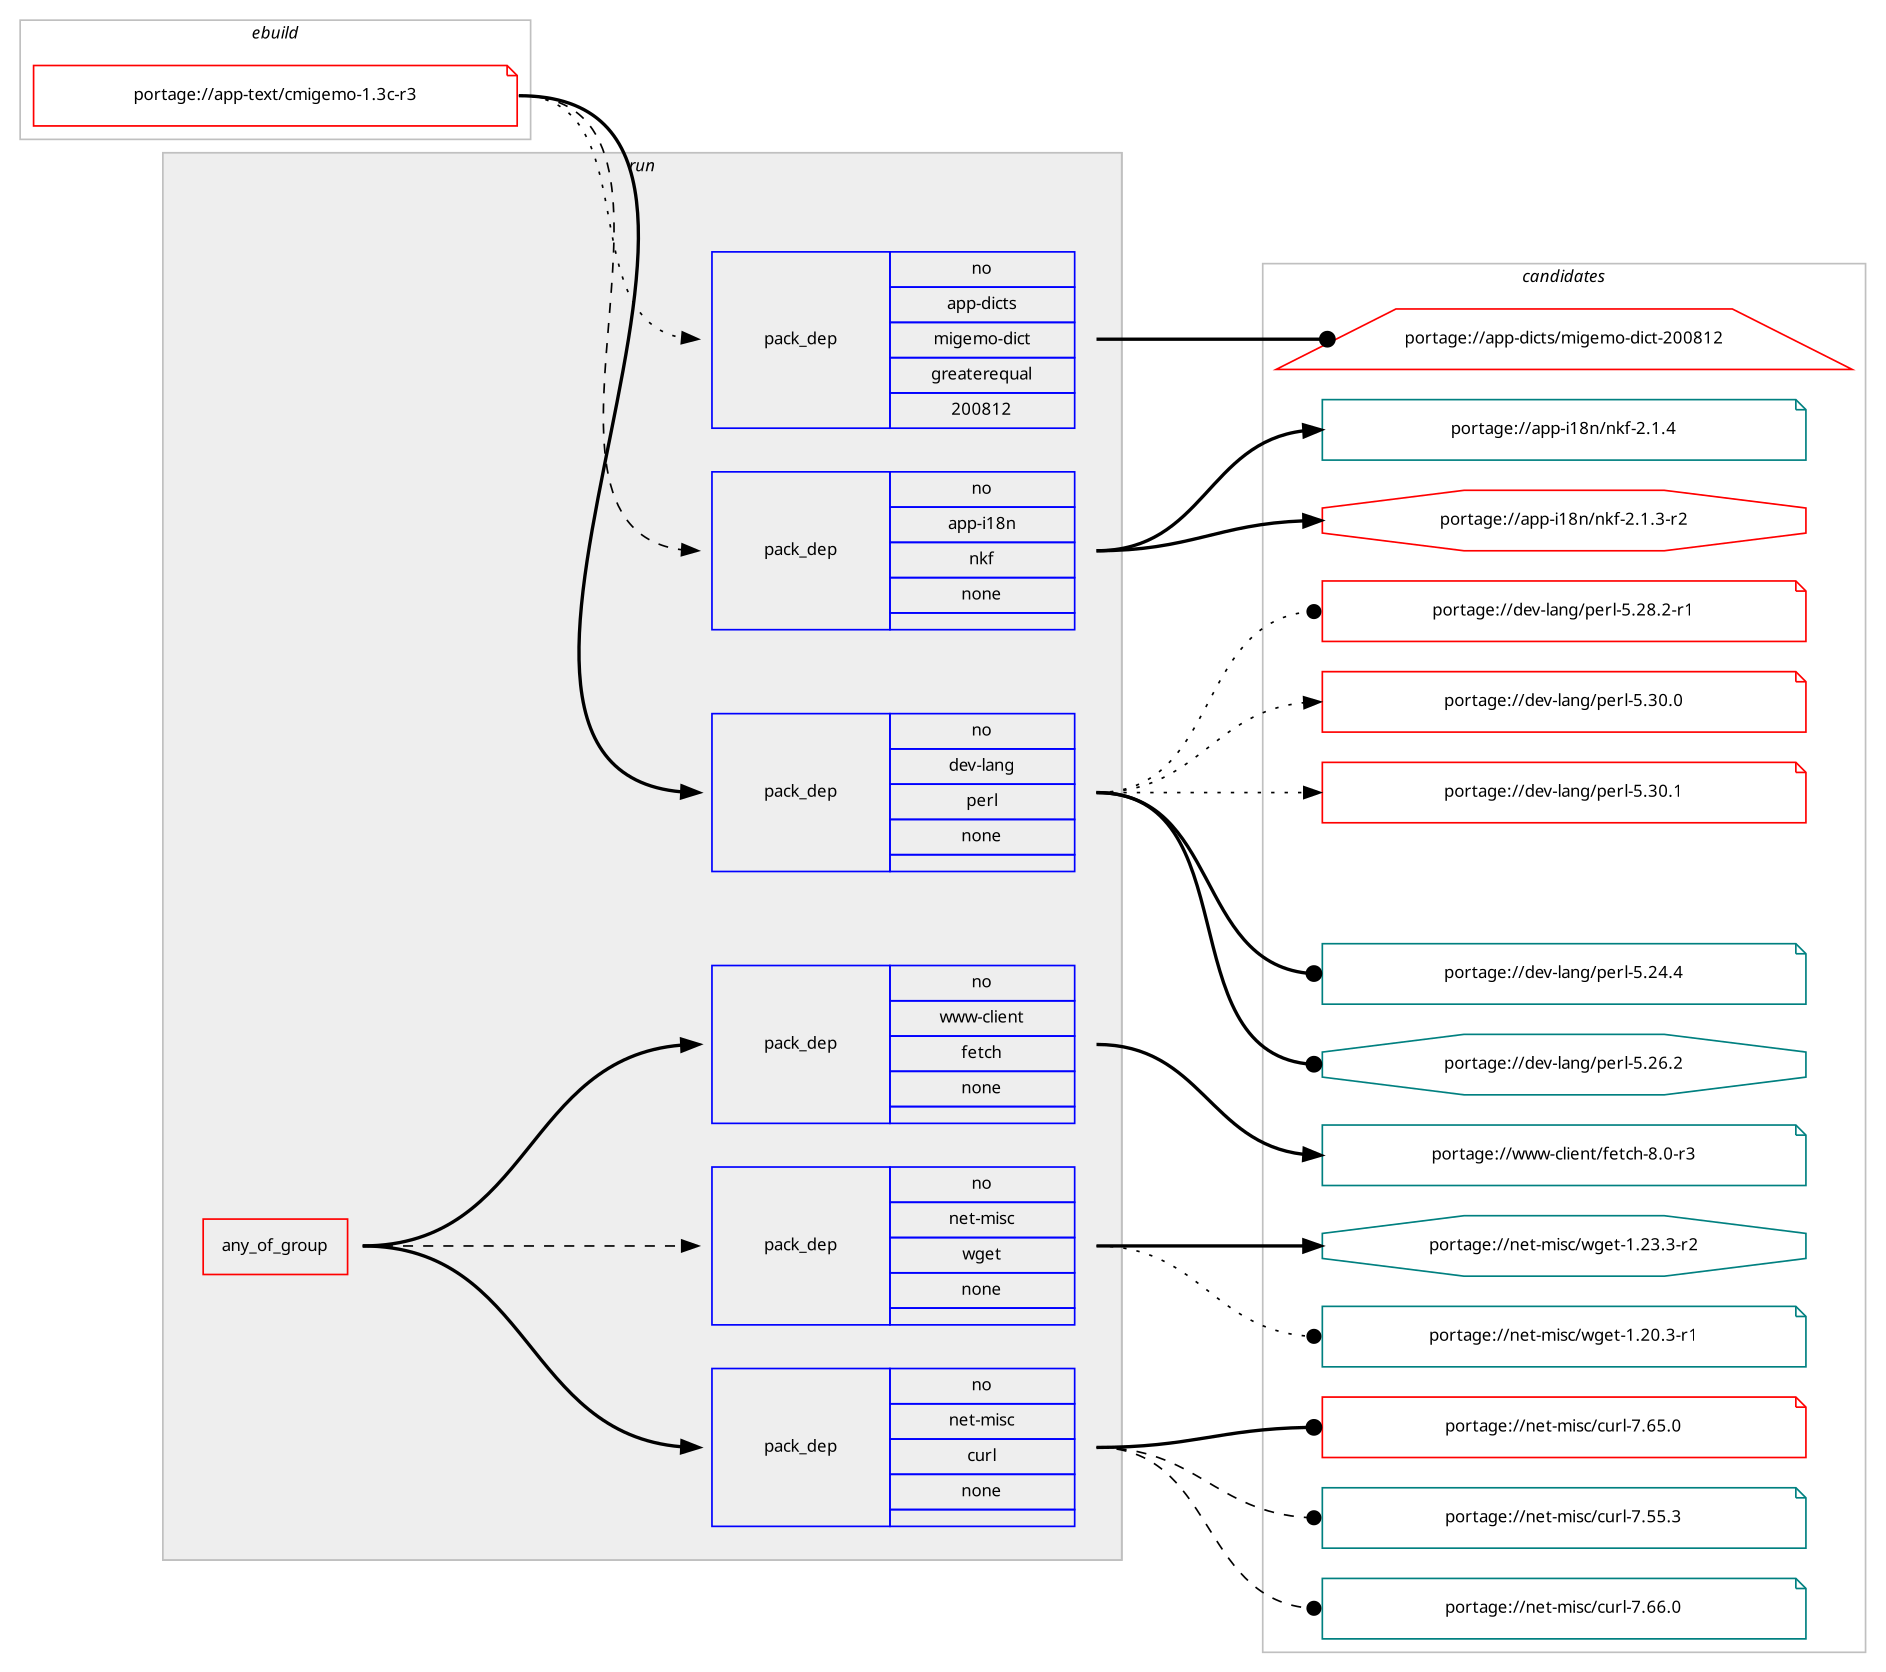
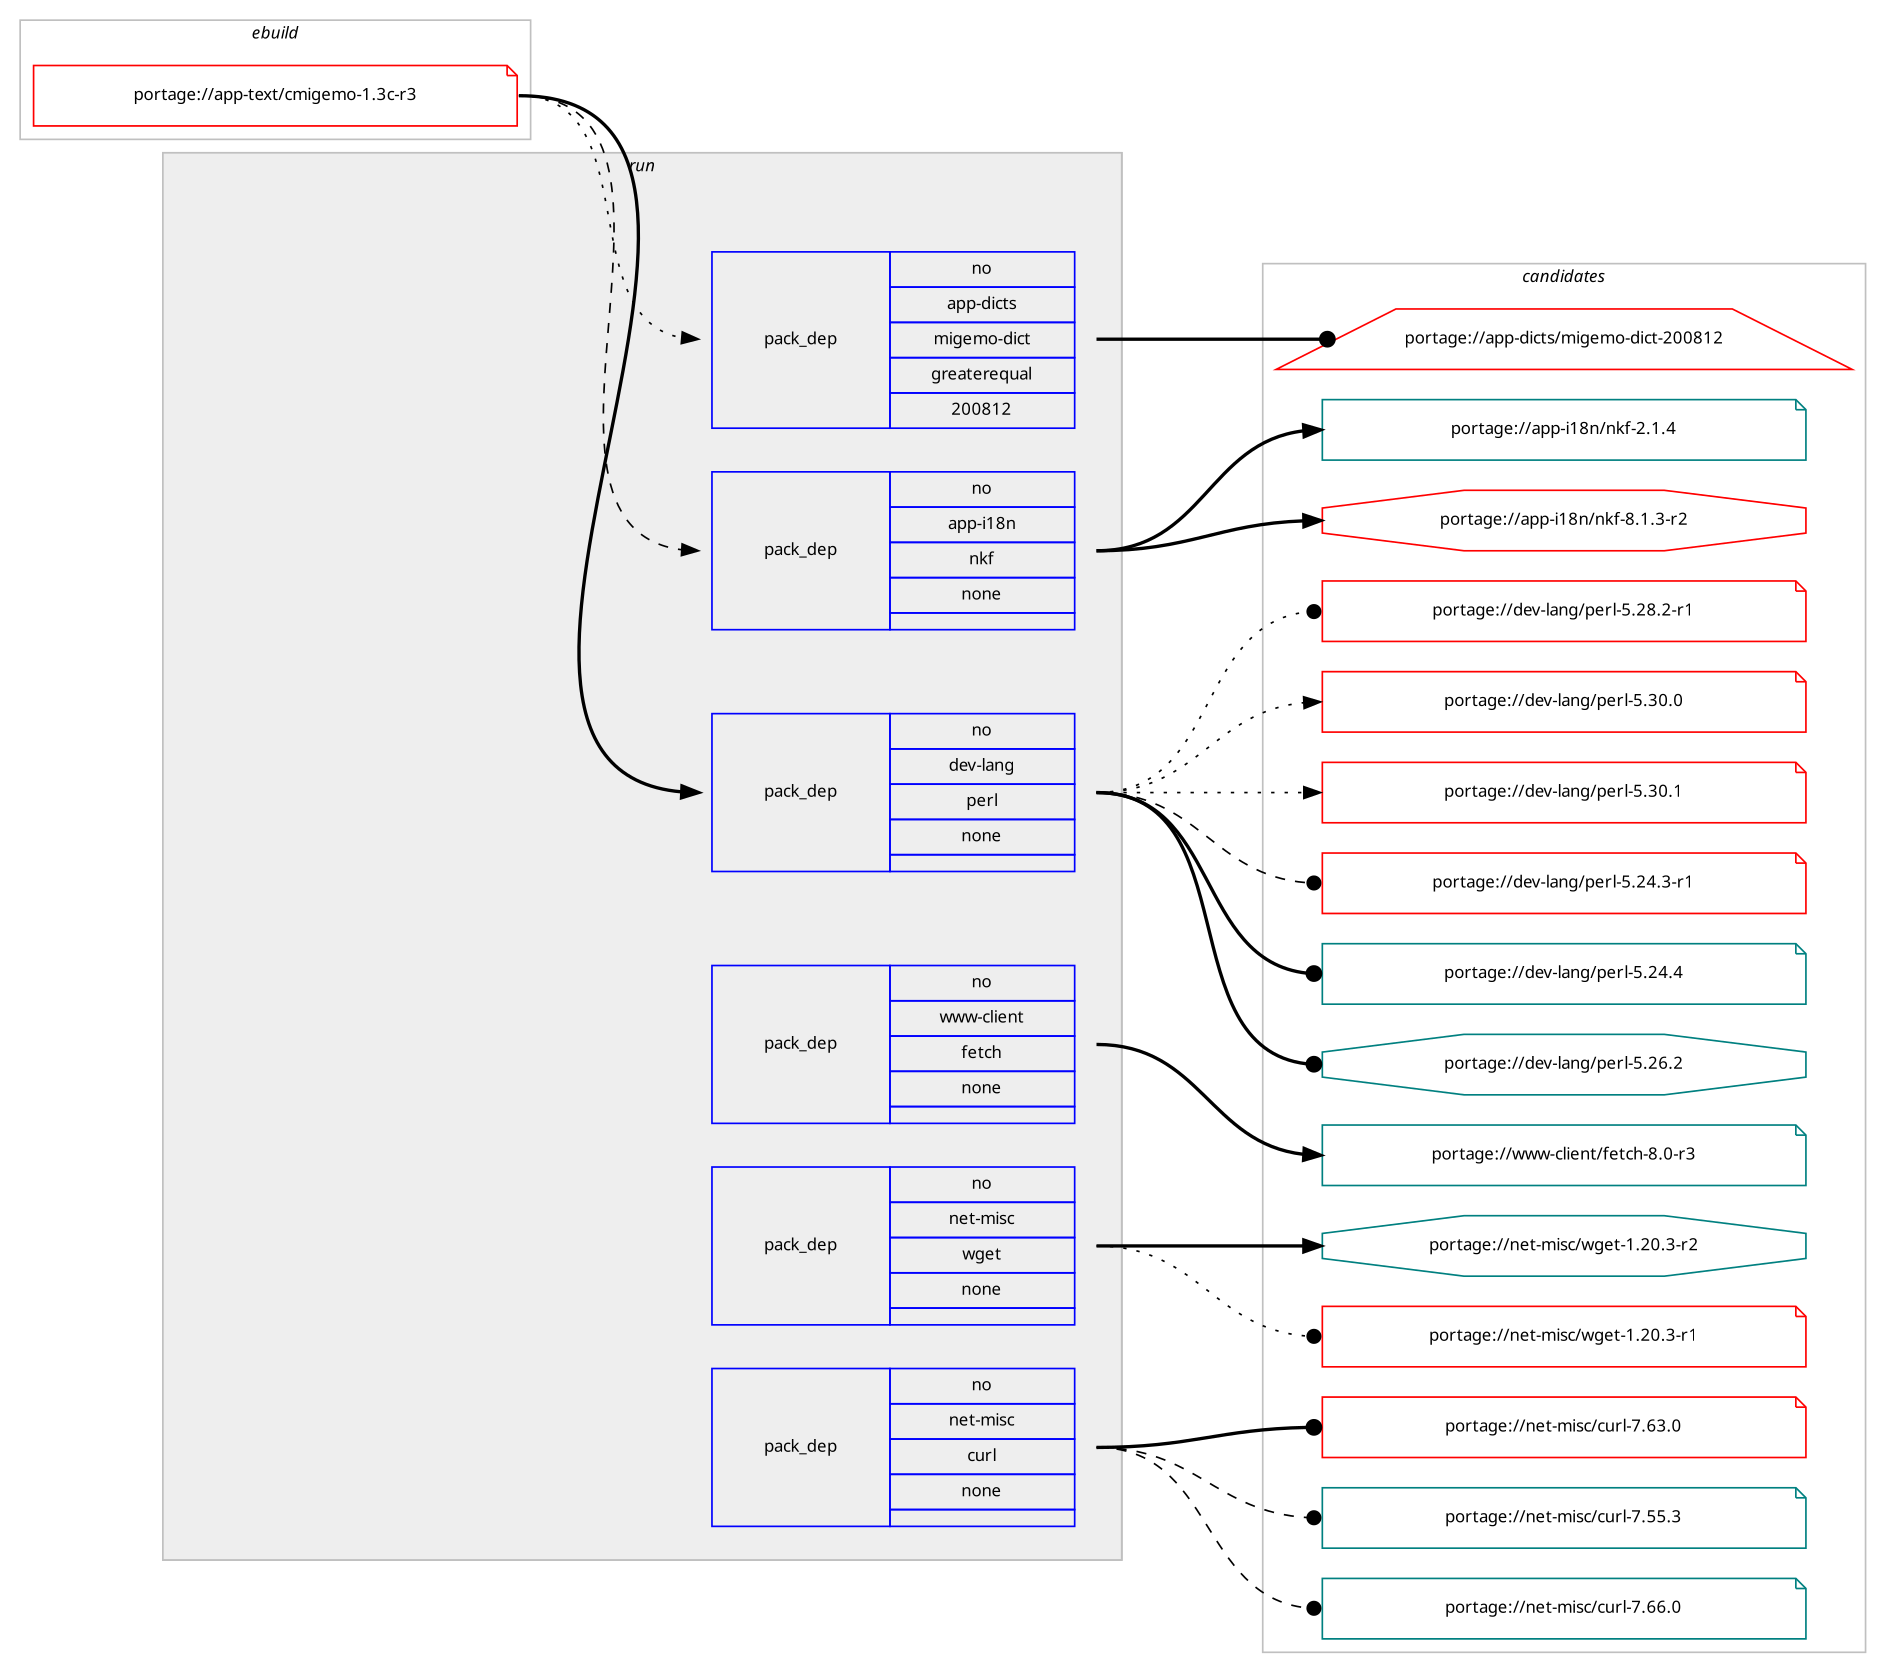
(1564, 521) -> (1564, 521)
none -> (1564, 883)
(275, 1246) -> none
(1564, 1246) -> (1564, 1246)
(1564, 1337) -> (1564, 1337)
(1564, 1427) -> (1564, 1427)
